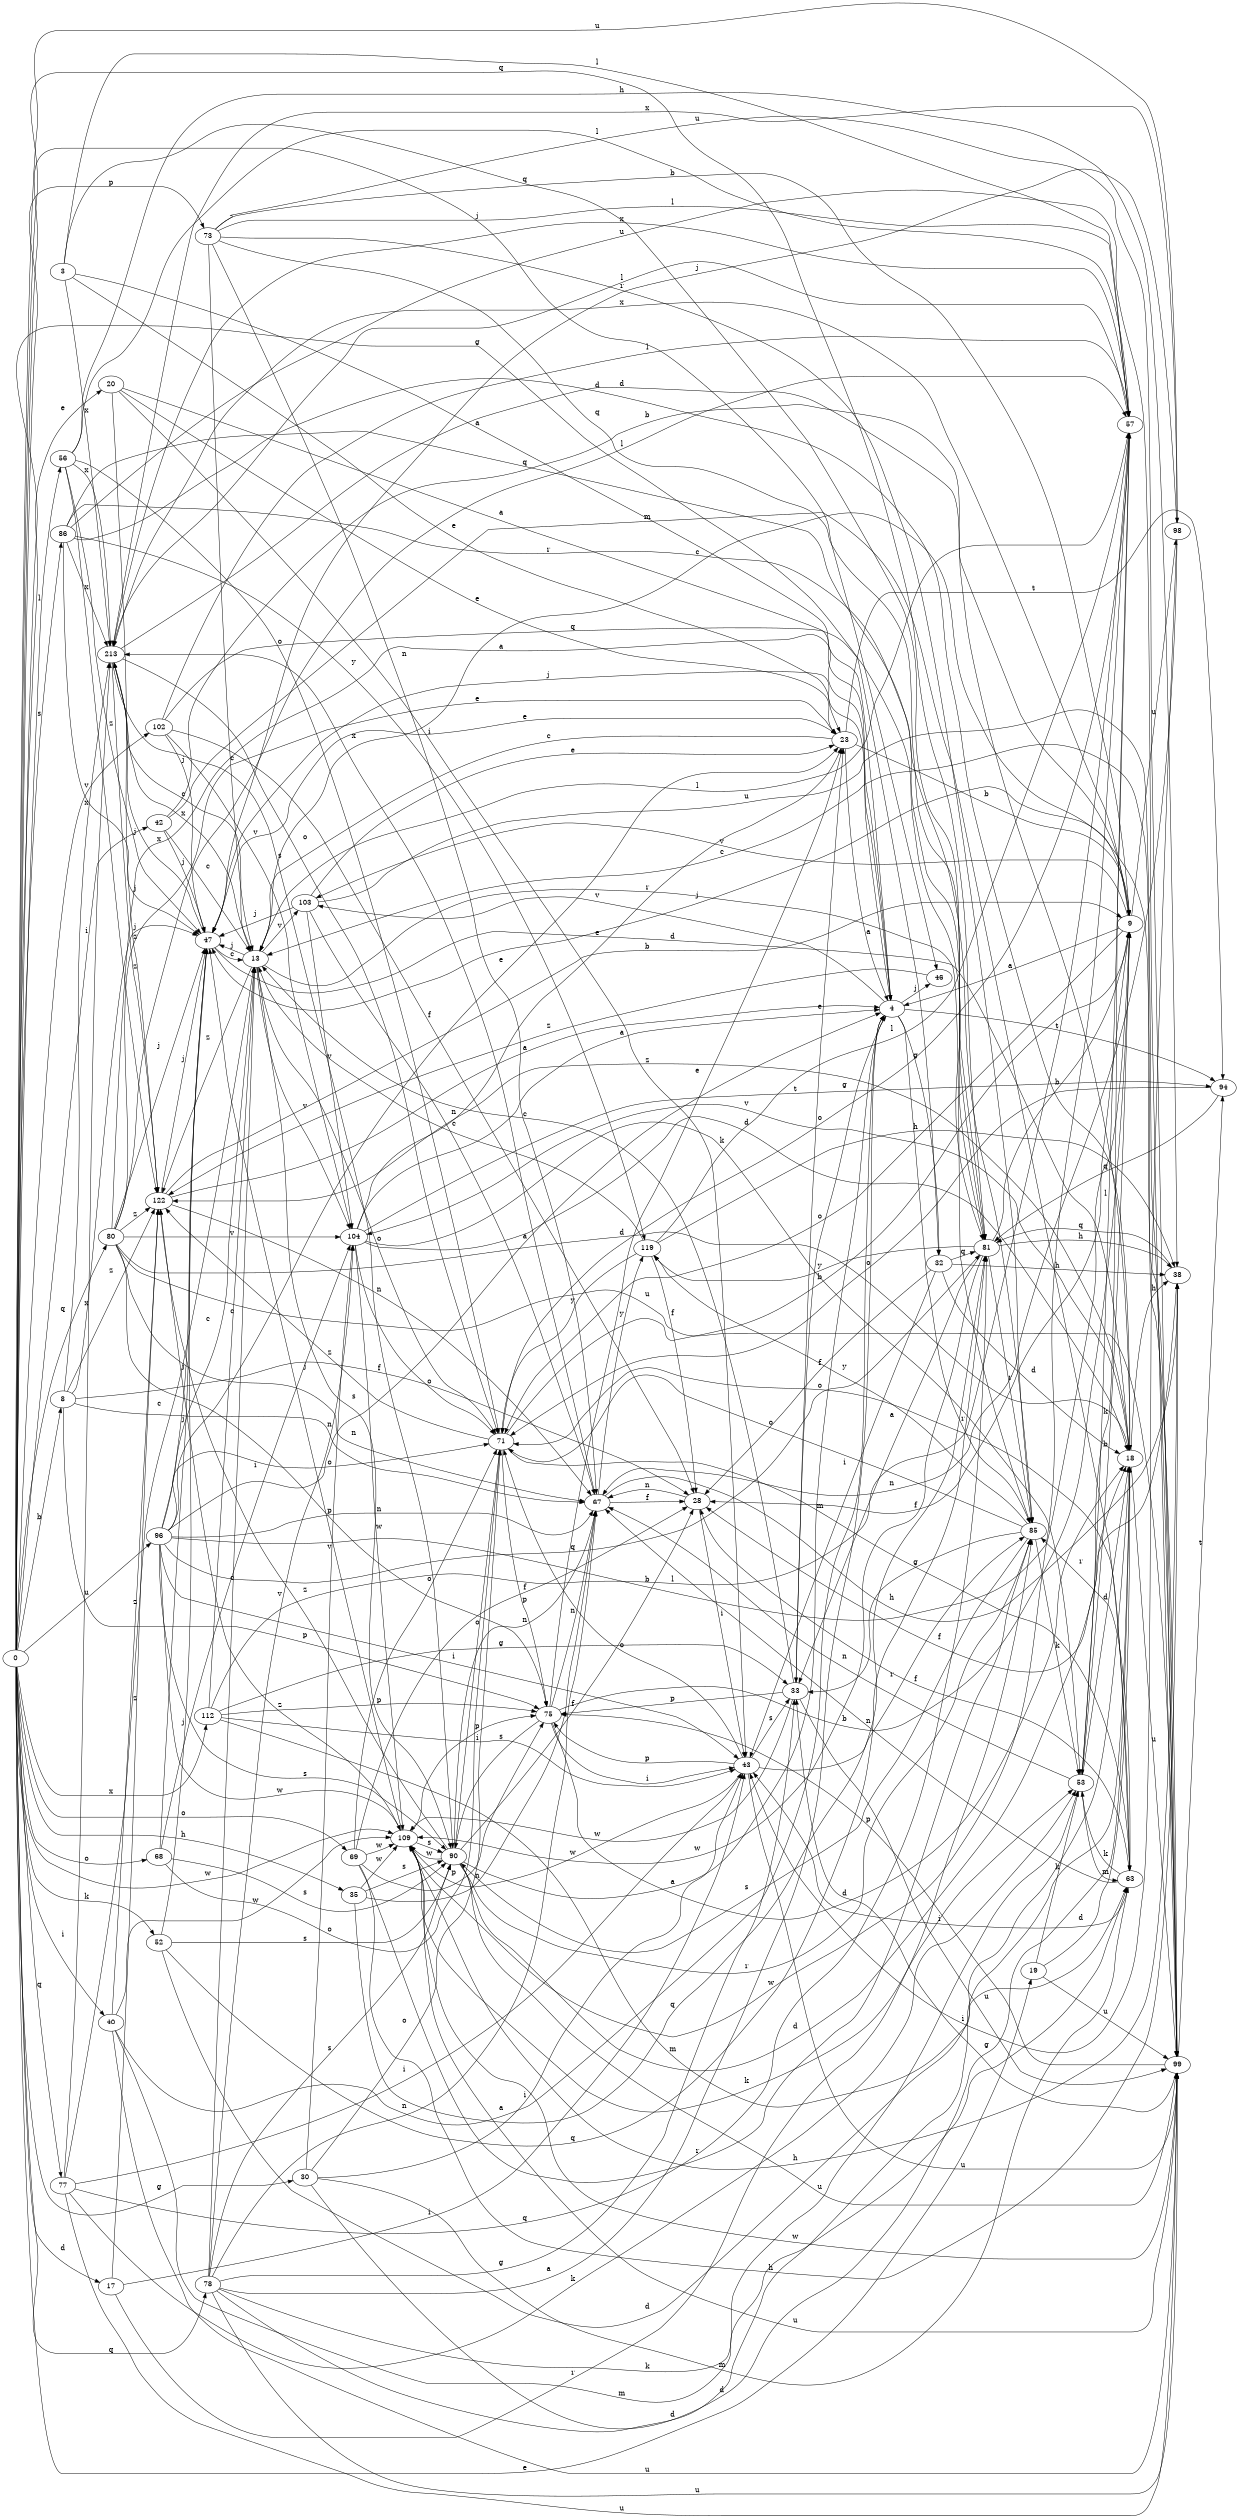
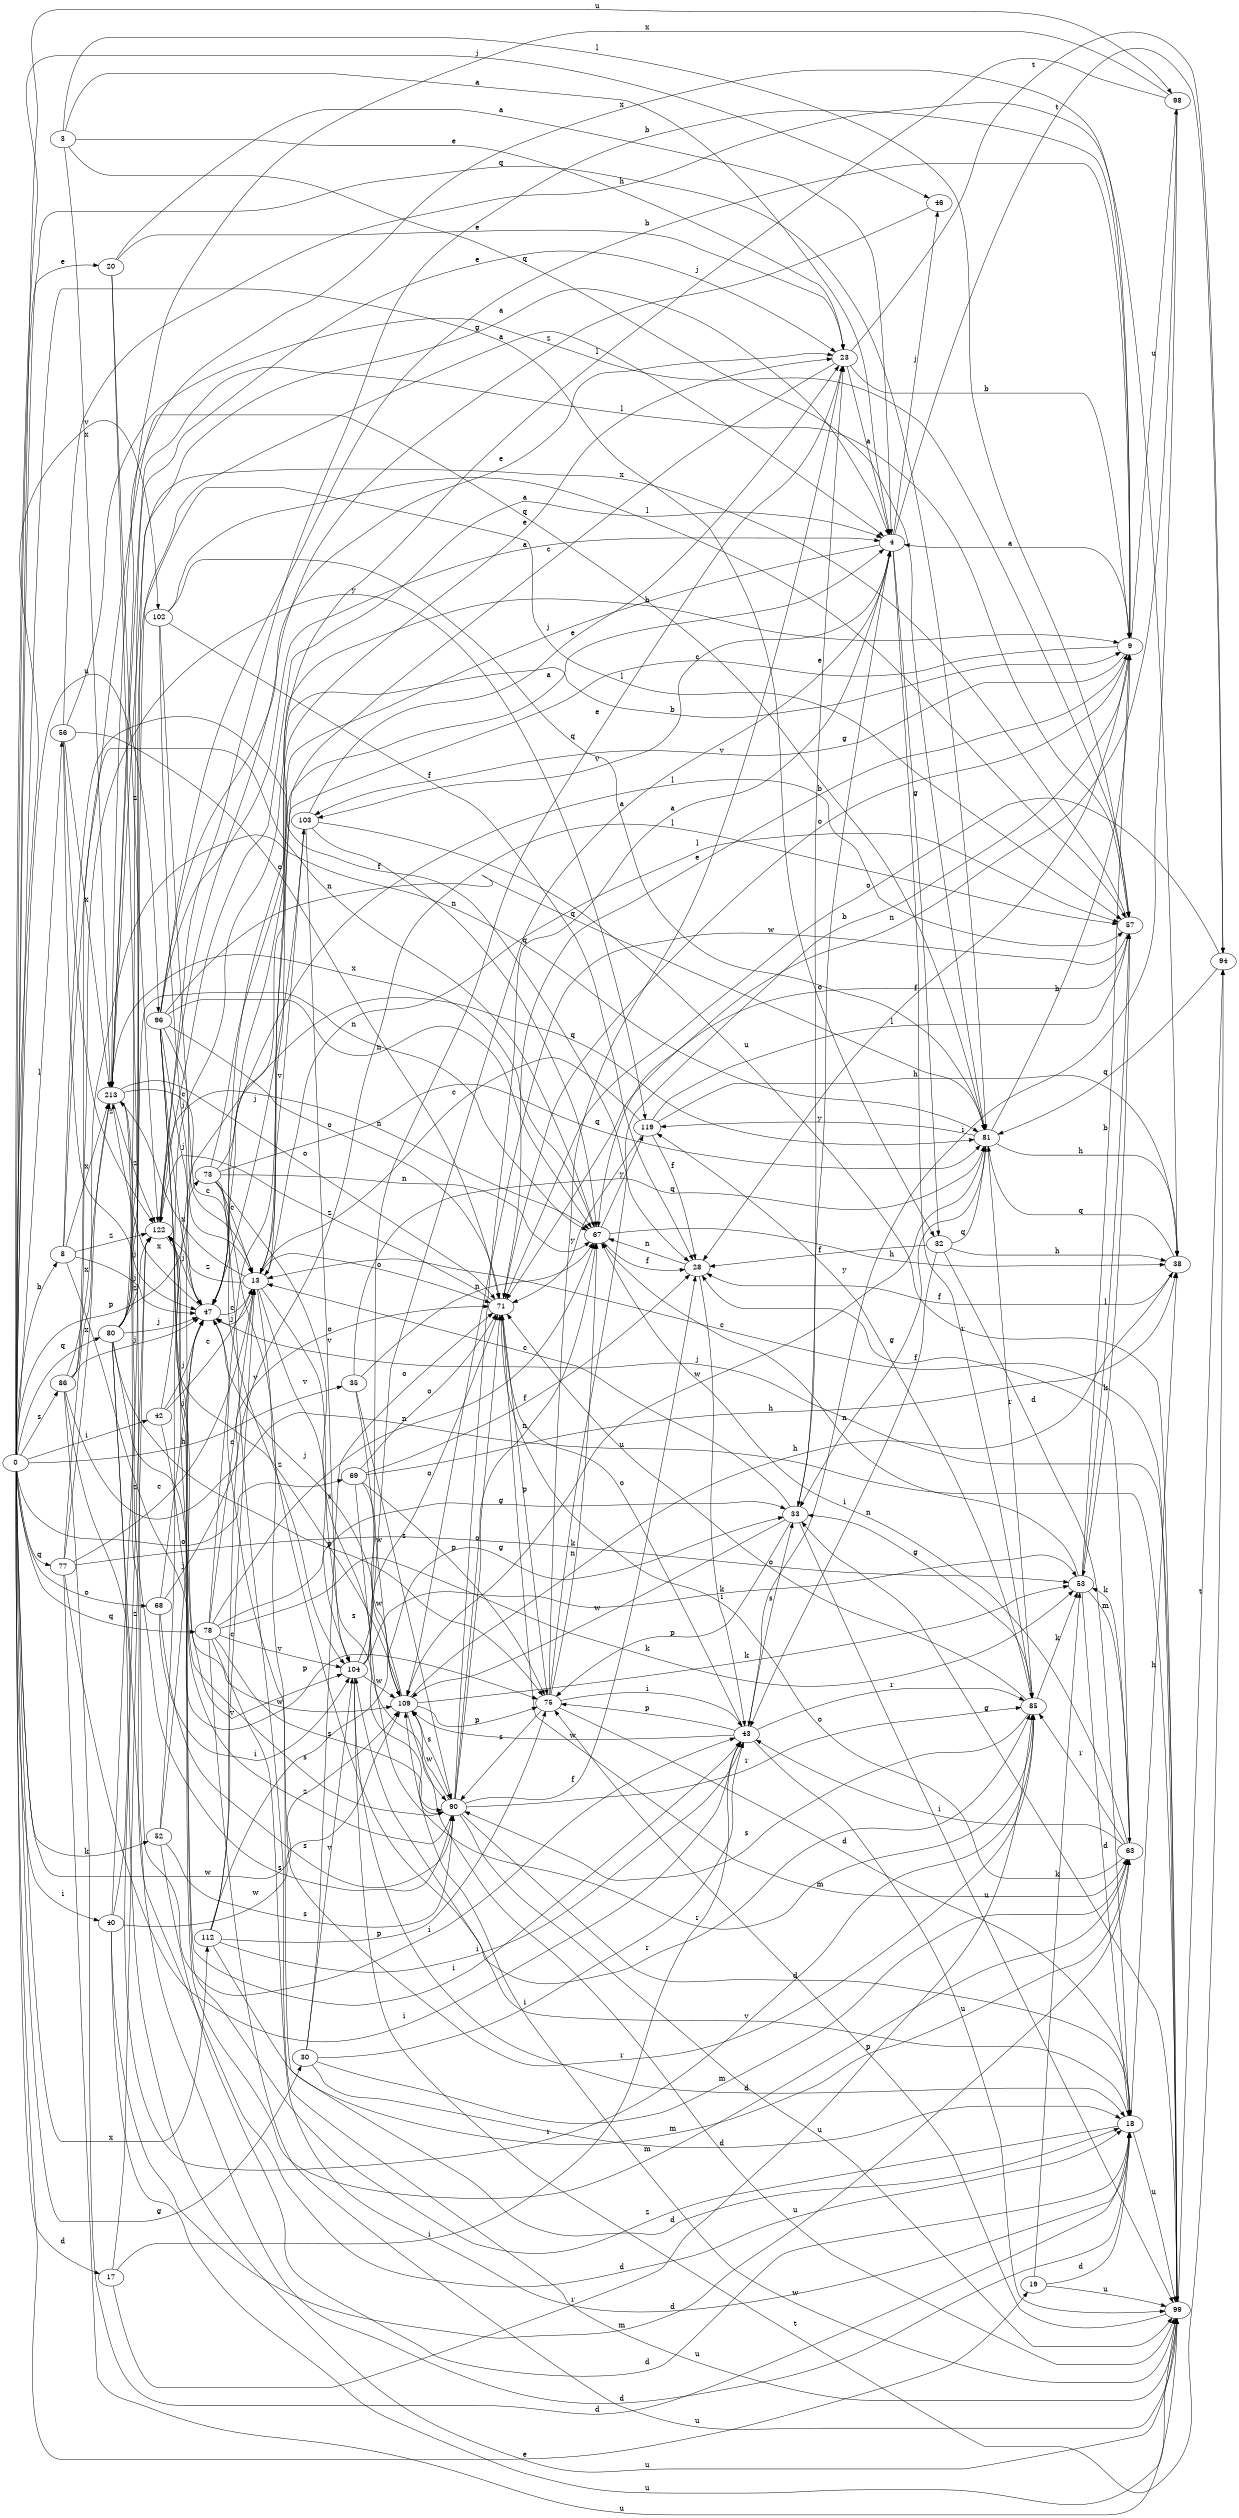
(892, 1415) -> (892, 1341)
none -> (359, 1585)
